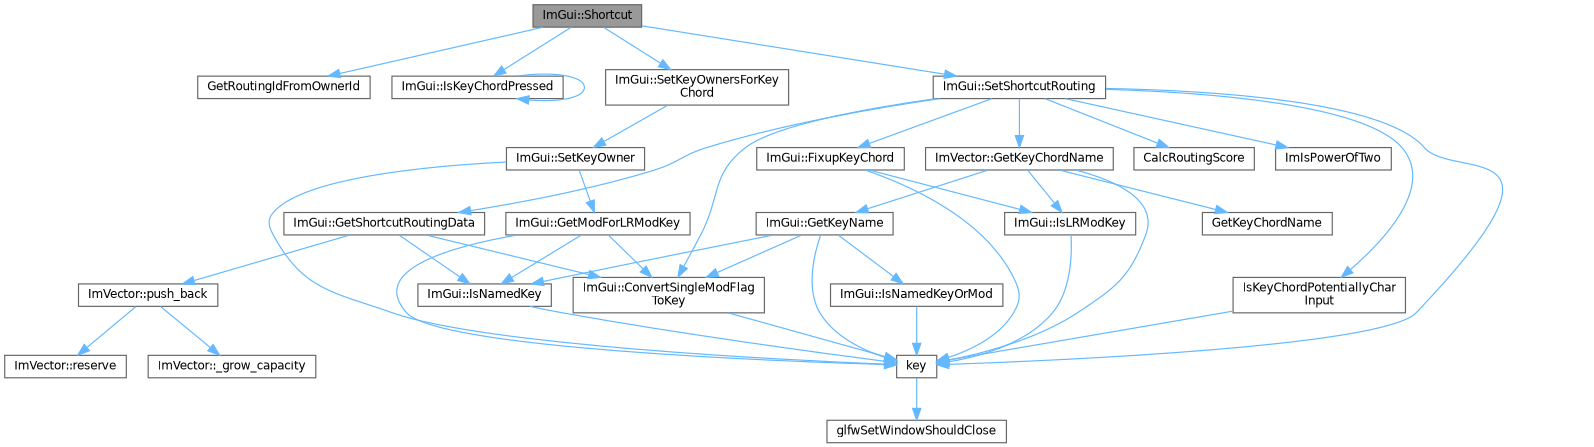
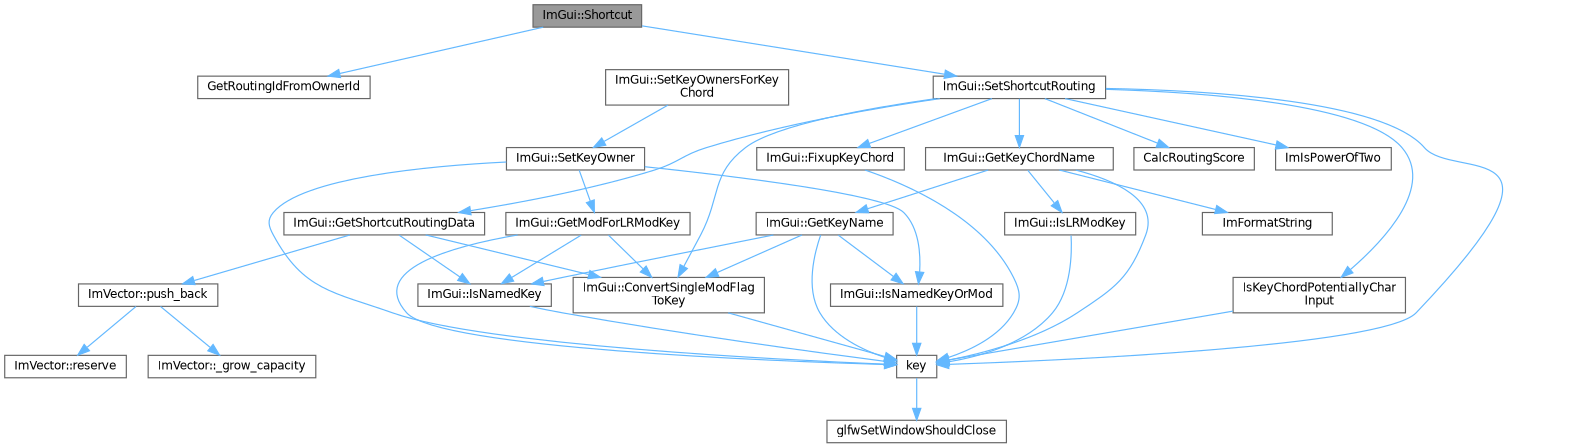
(632, 45) -> none
(478, 87) -> none
(1019, 159) -> (1019, 159)
none -> (807, 187)
(948, 191) -> none
(1267, 224) -> (1267, 224)
